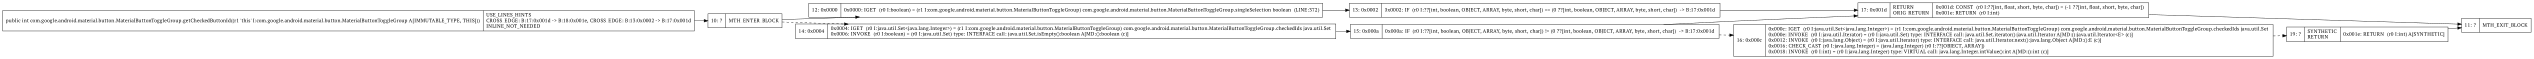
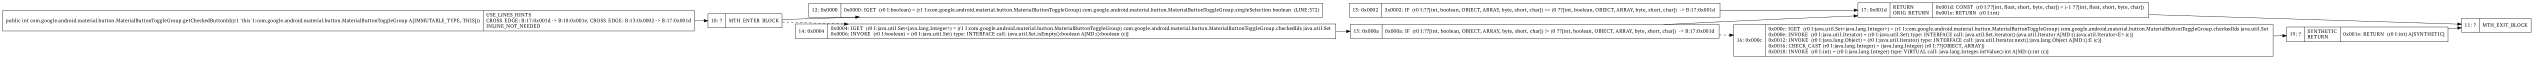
(1334, 10) -> none
(2278, 36) -> (2278, 36)
